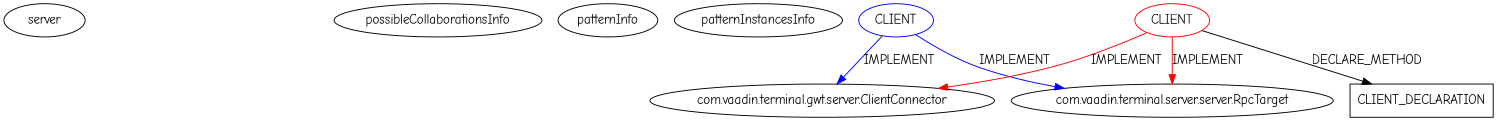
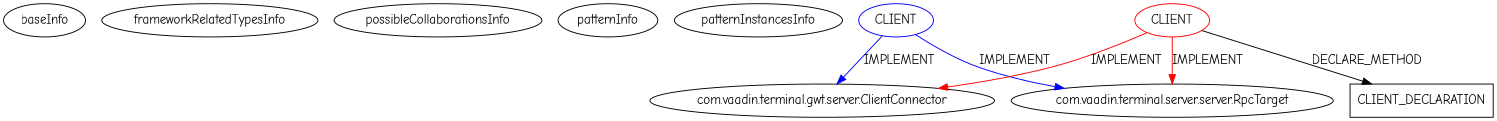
(45, 20) -> (45, 20)
none -> (210, 20)
